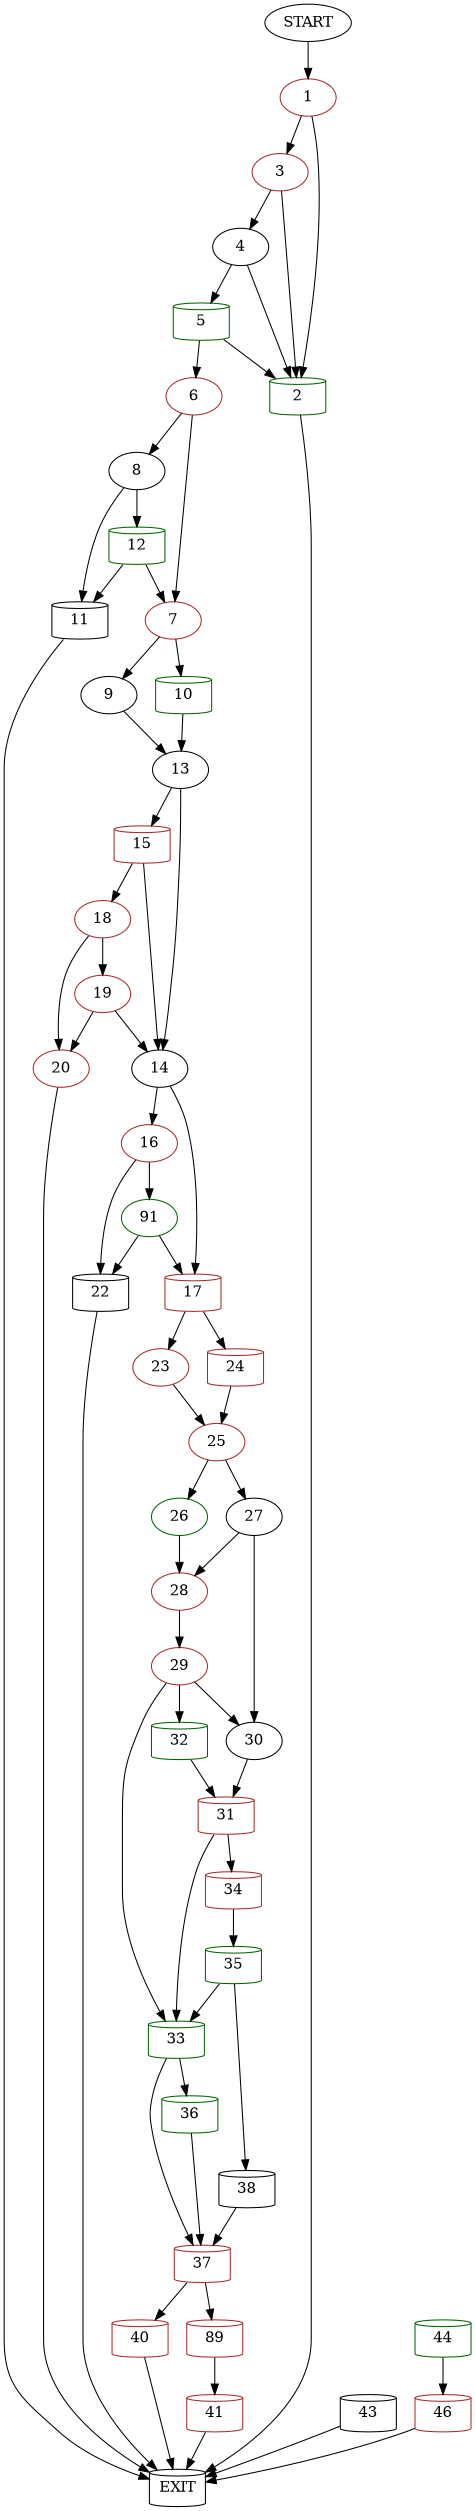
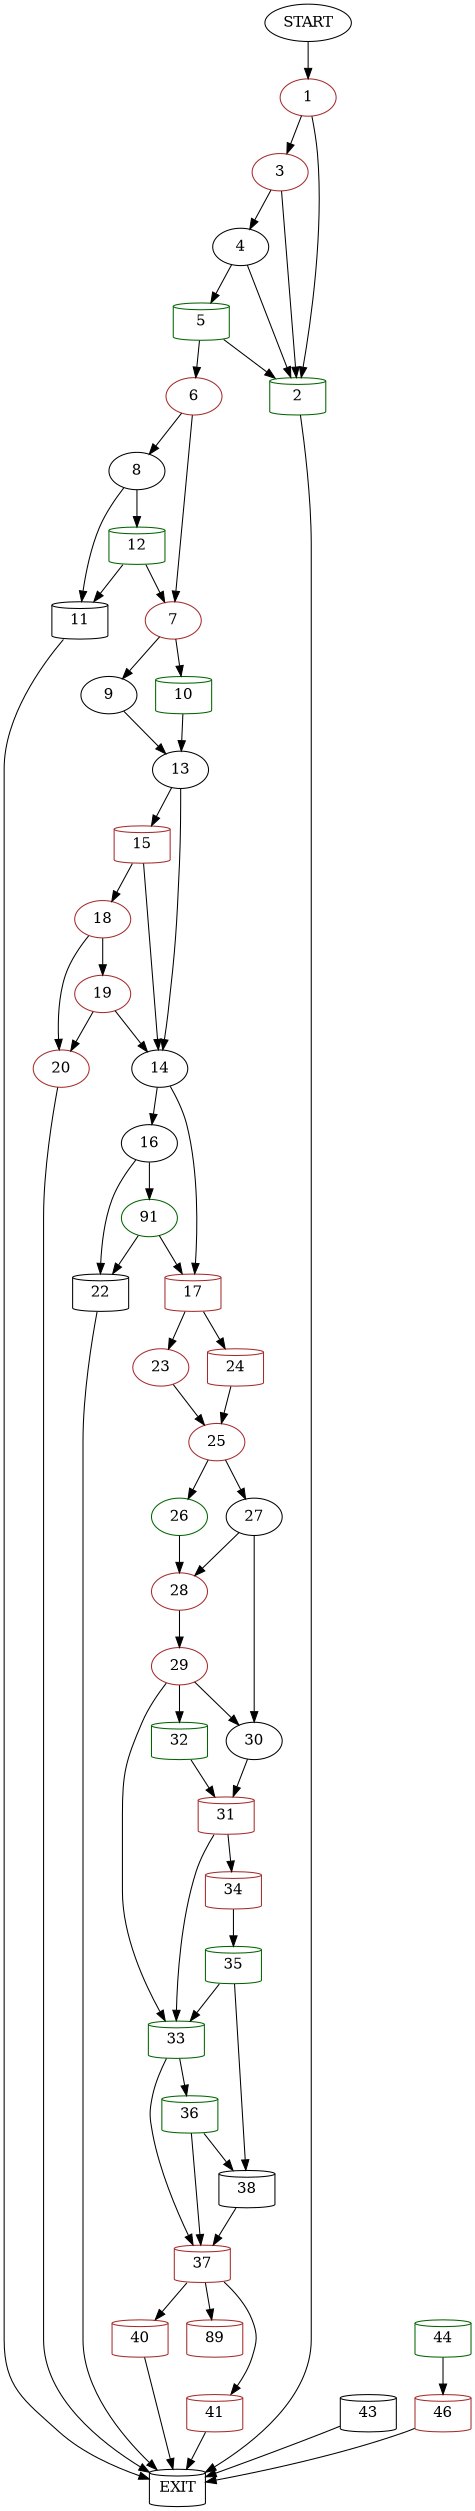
(149, 1143) -> (149, 1143)
none -> (215, 2148)
(215, 2371) -> (255, 2331)
